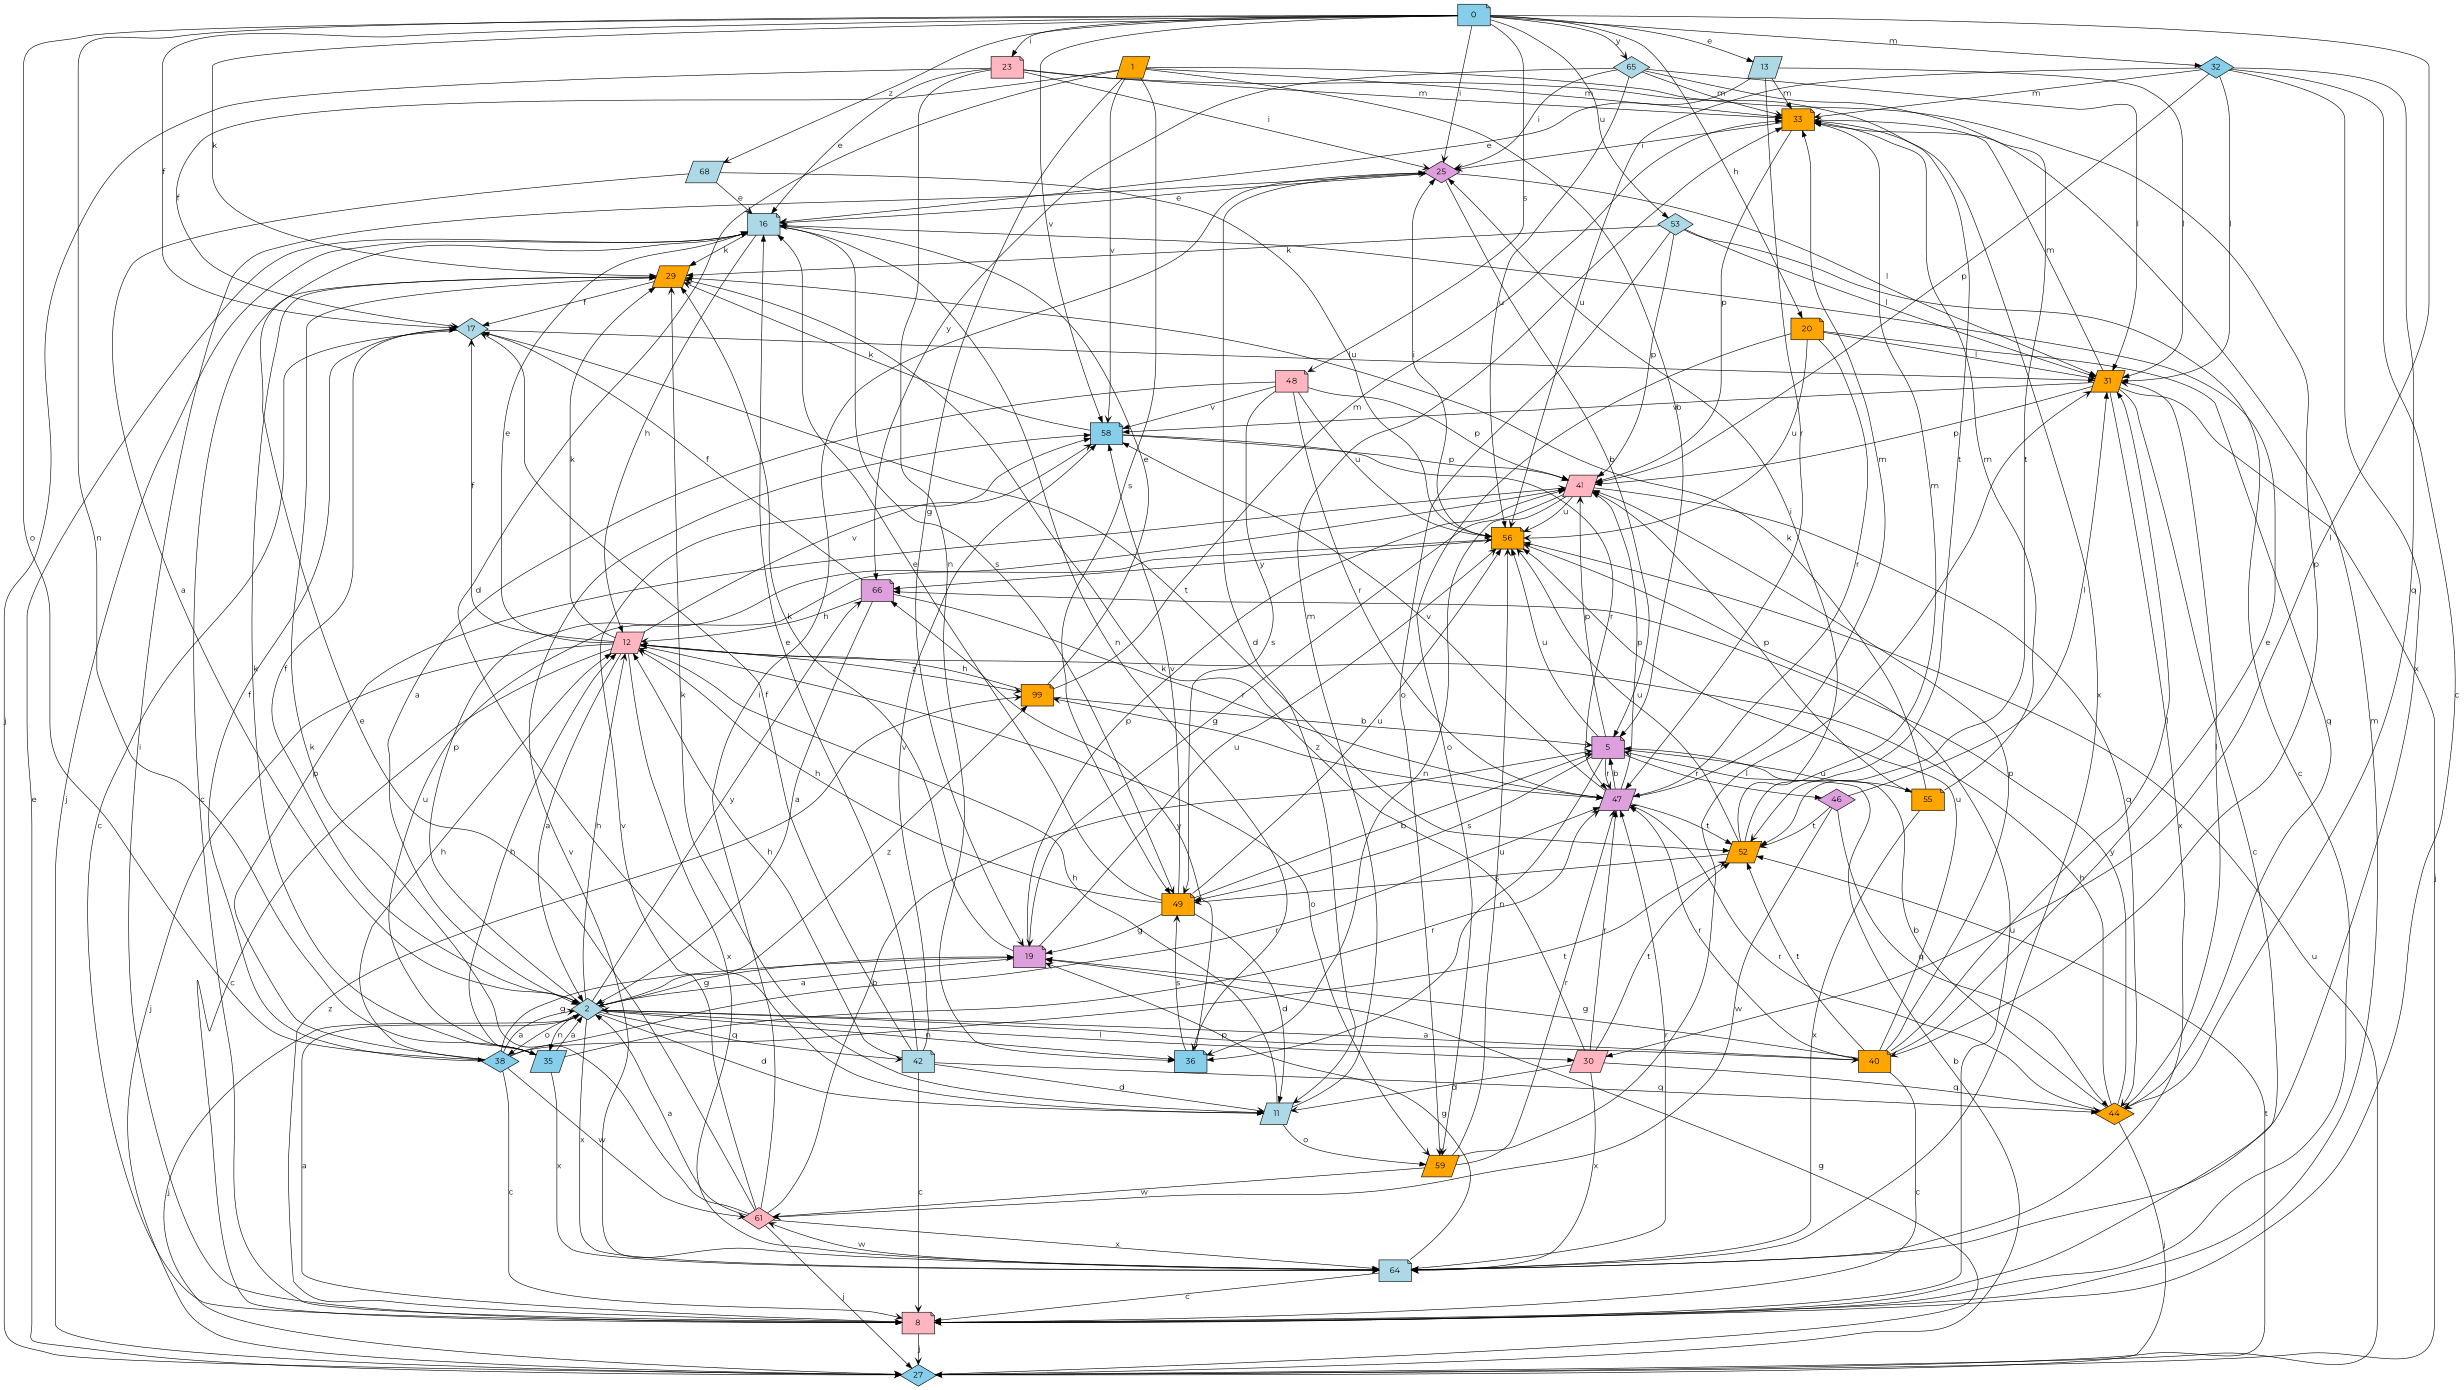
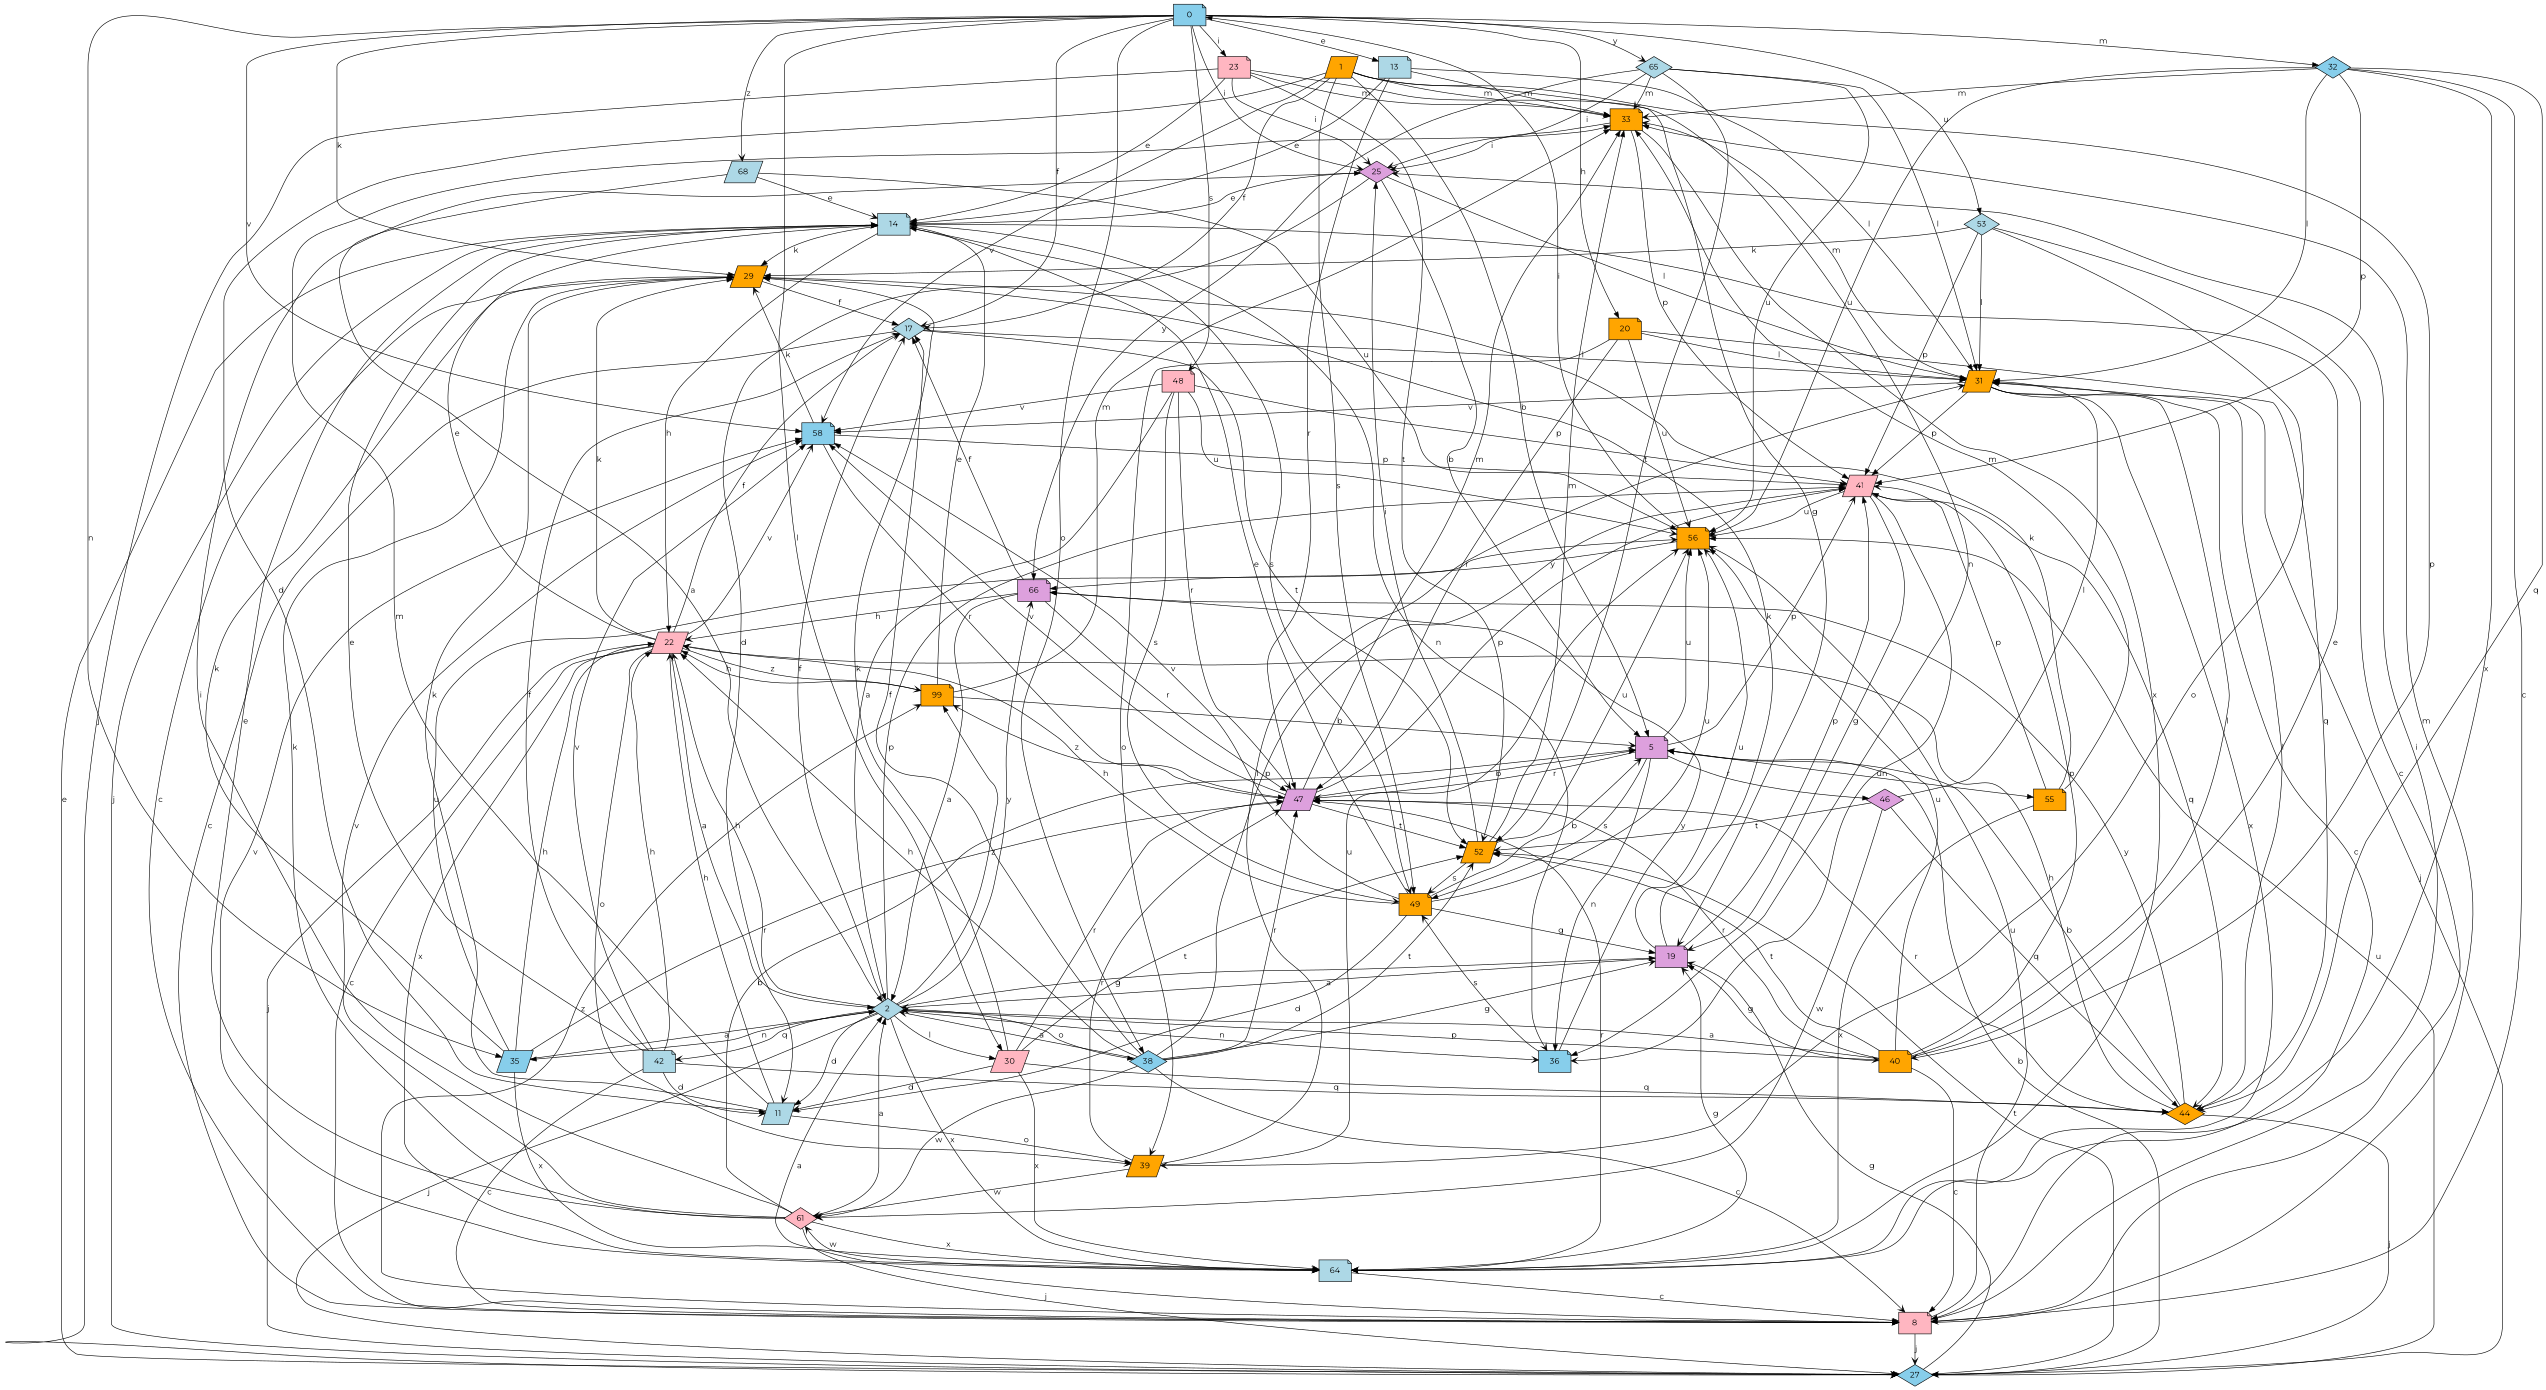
(1765, 67) -> (1395, 67)
(764, 224) -> (894, 224)
(1421, 376) -> (1553, 173)
(627, 643) -> (670, 643)
(1440, 1166) -> (1145, 1166)
